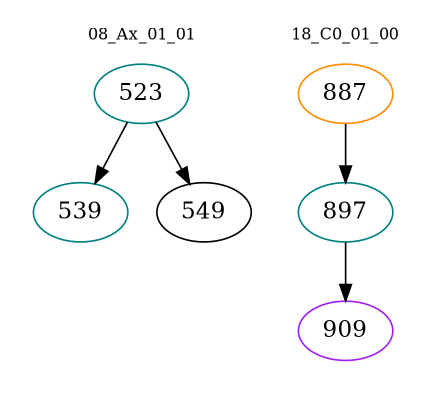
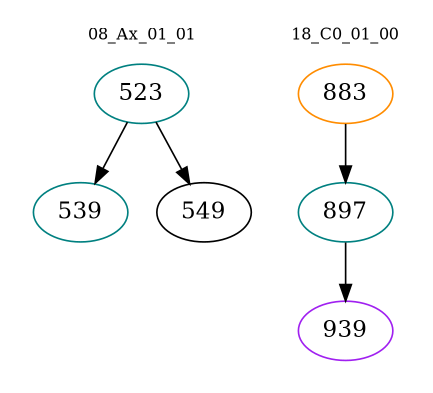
(346, 94) -> (346, 94)
(346, 331) -> (346, 331)
